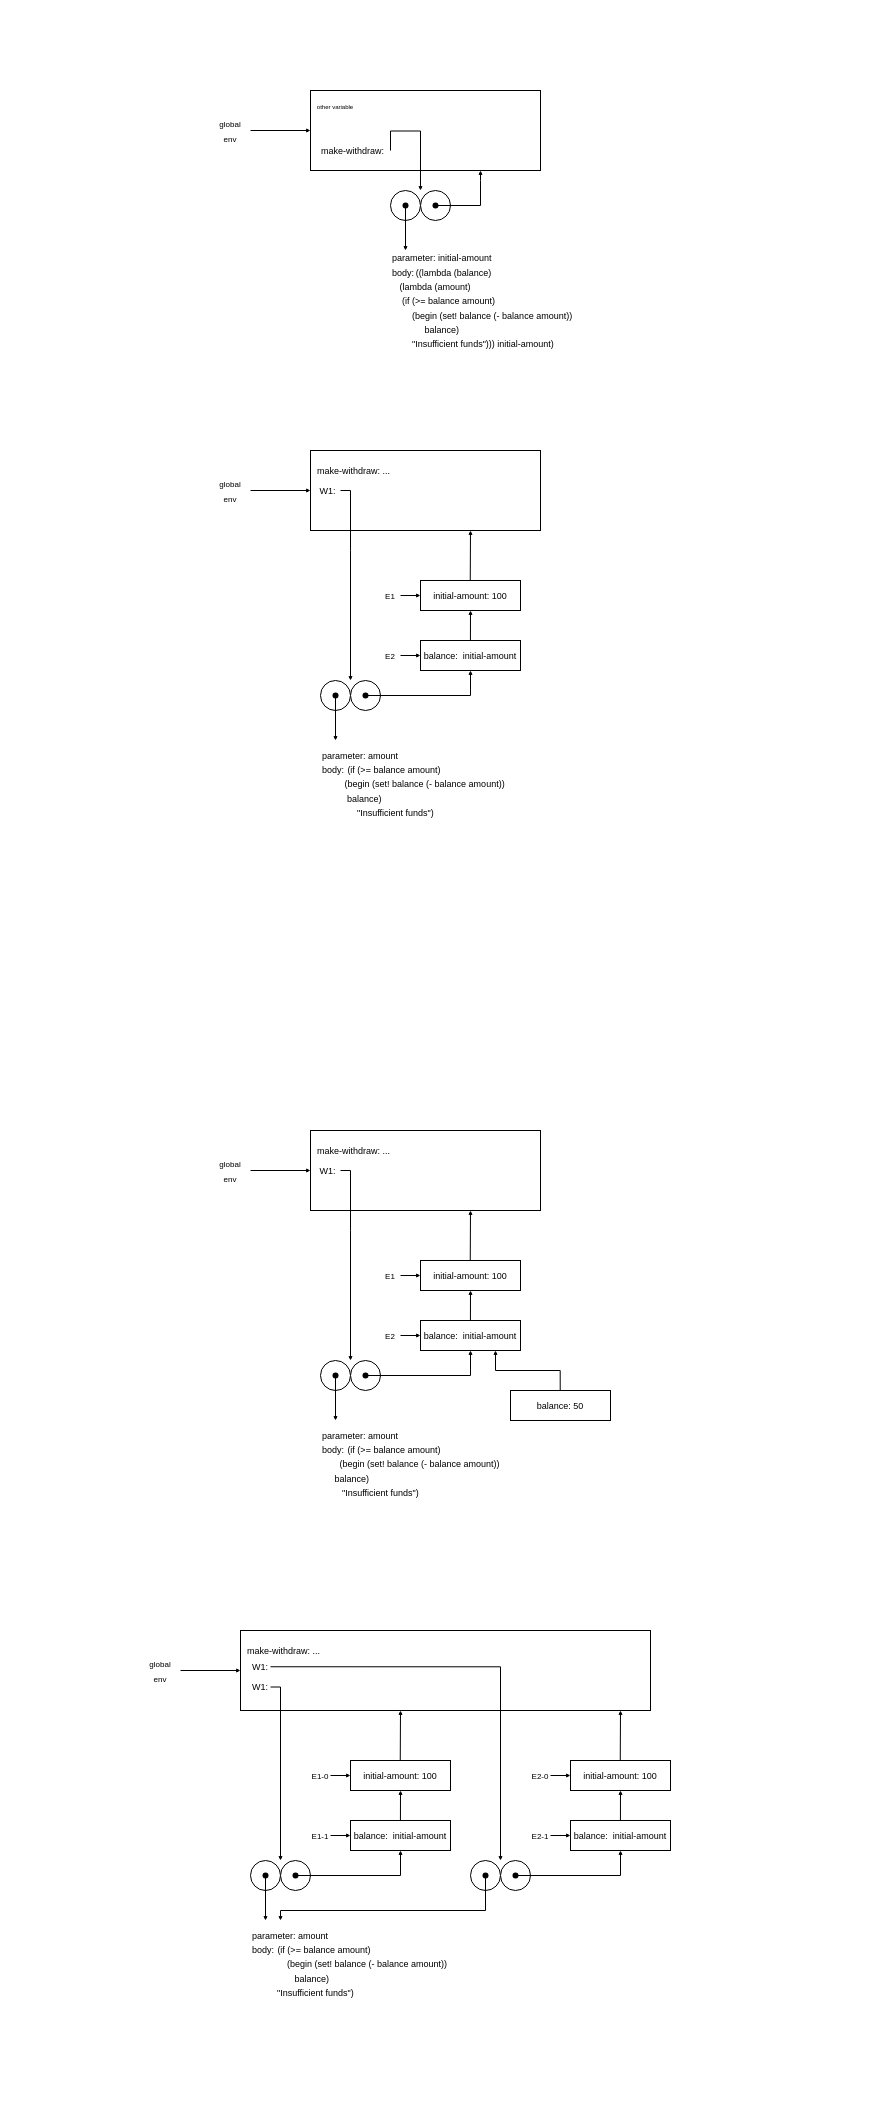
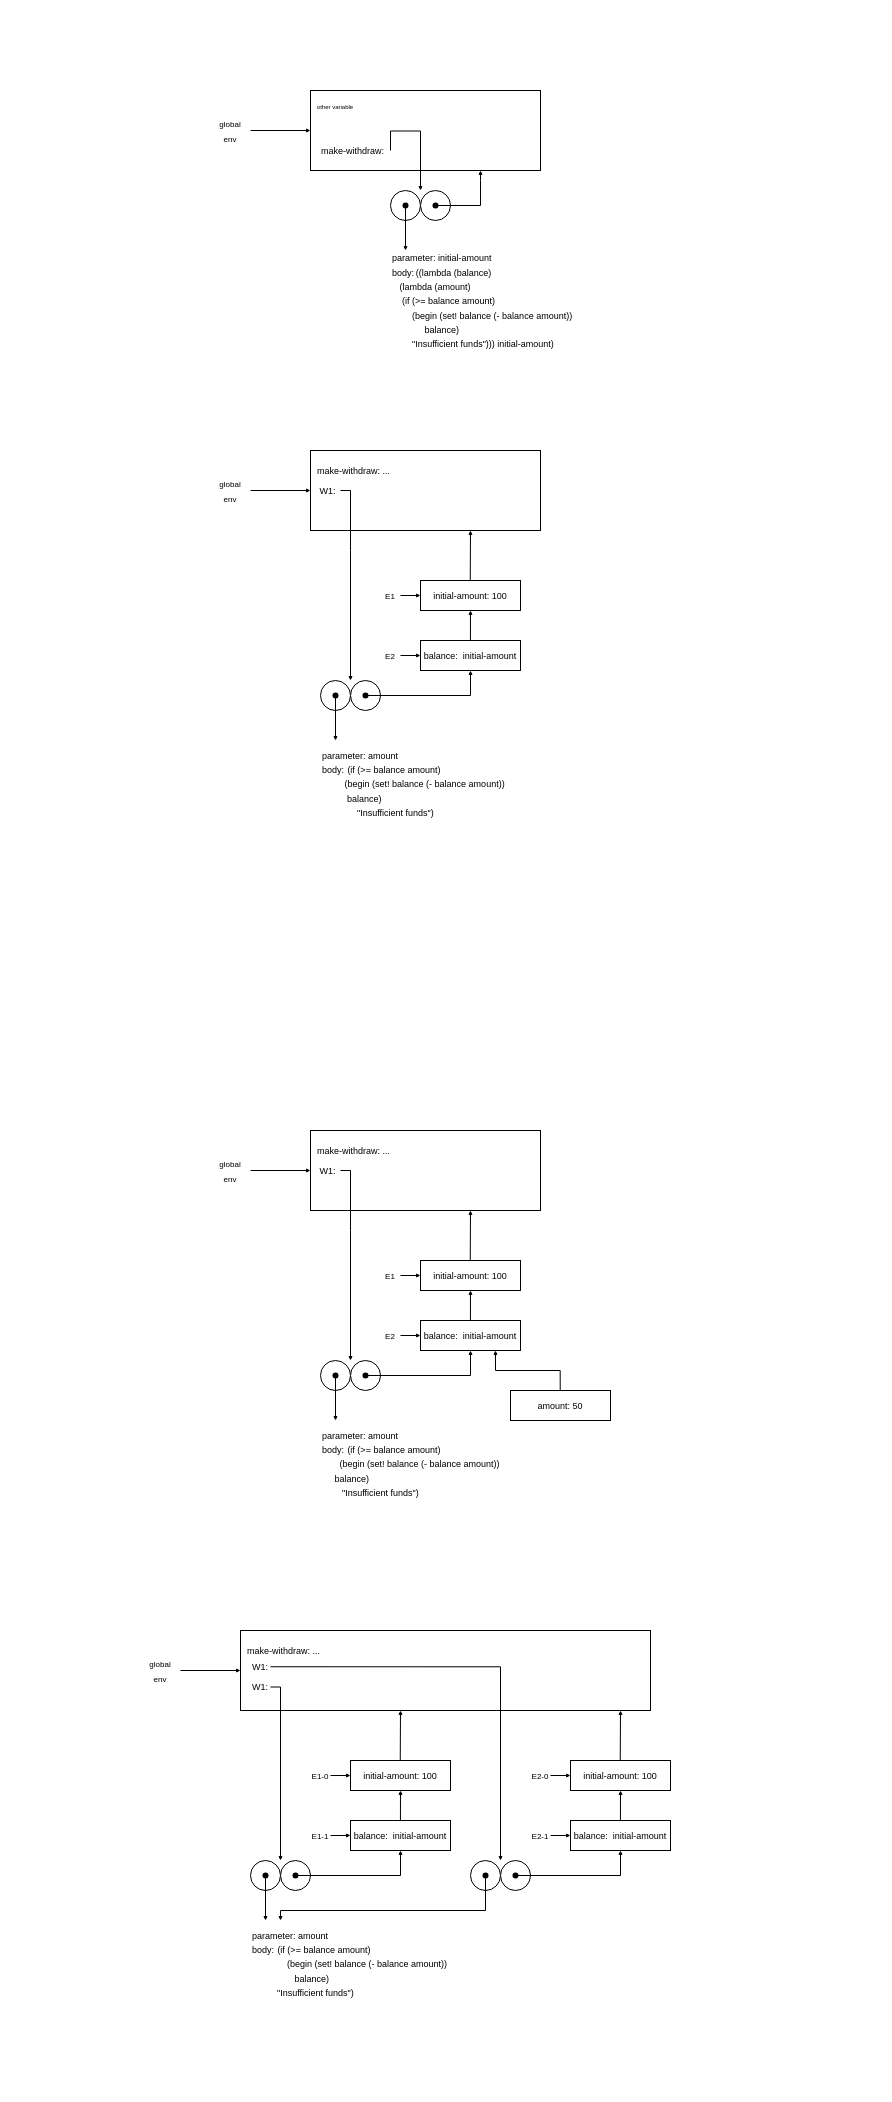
(561, 1406) -> (561, 1406)
